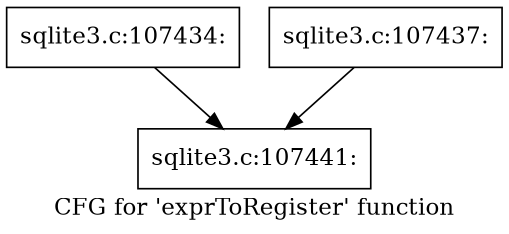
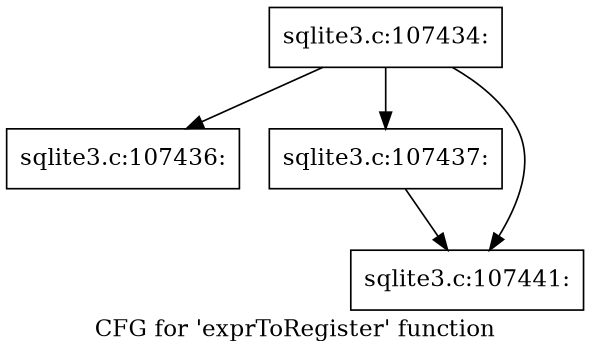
none -> (386, 90)
none -> (123, 159)
